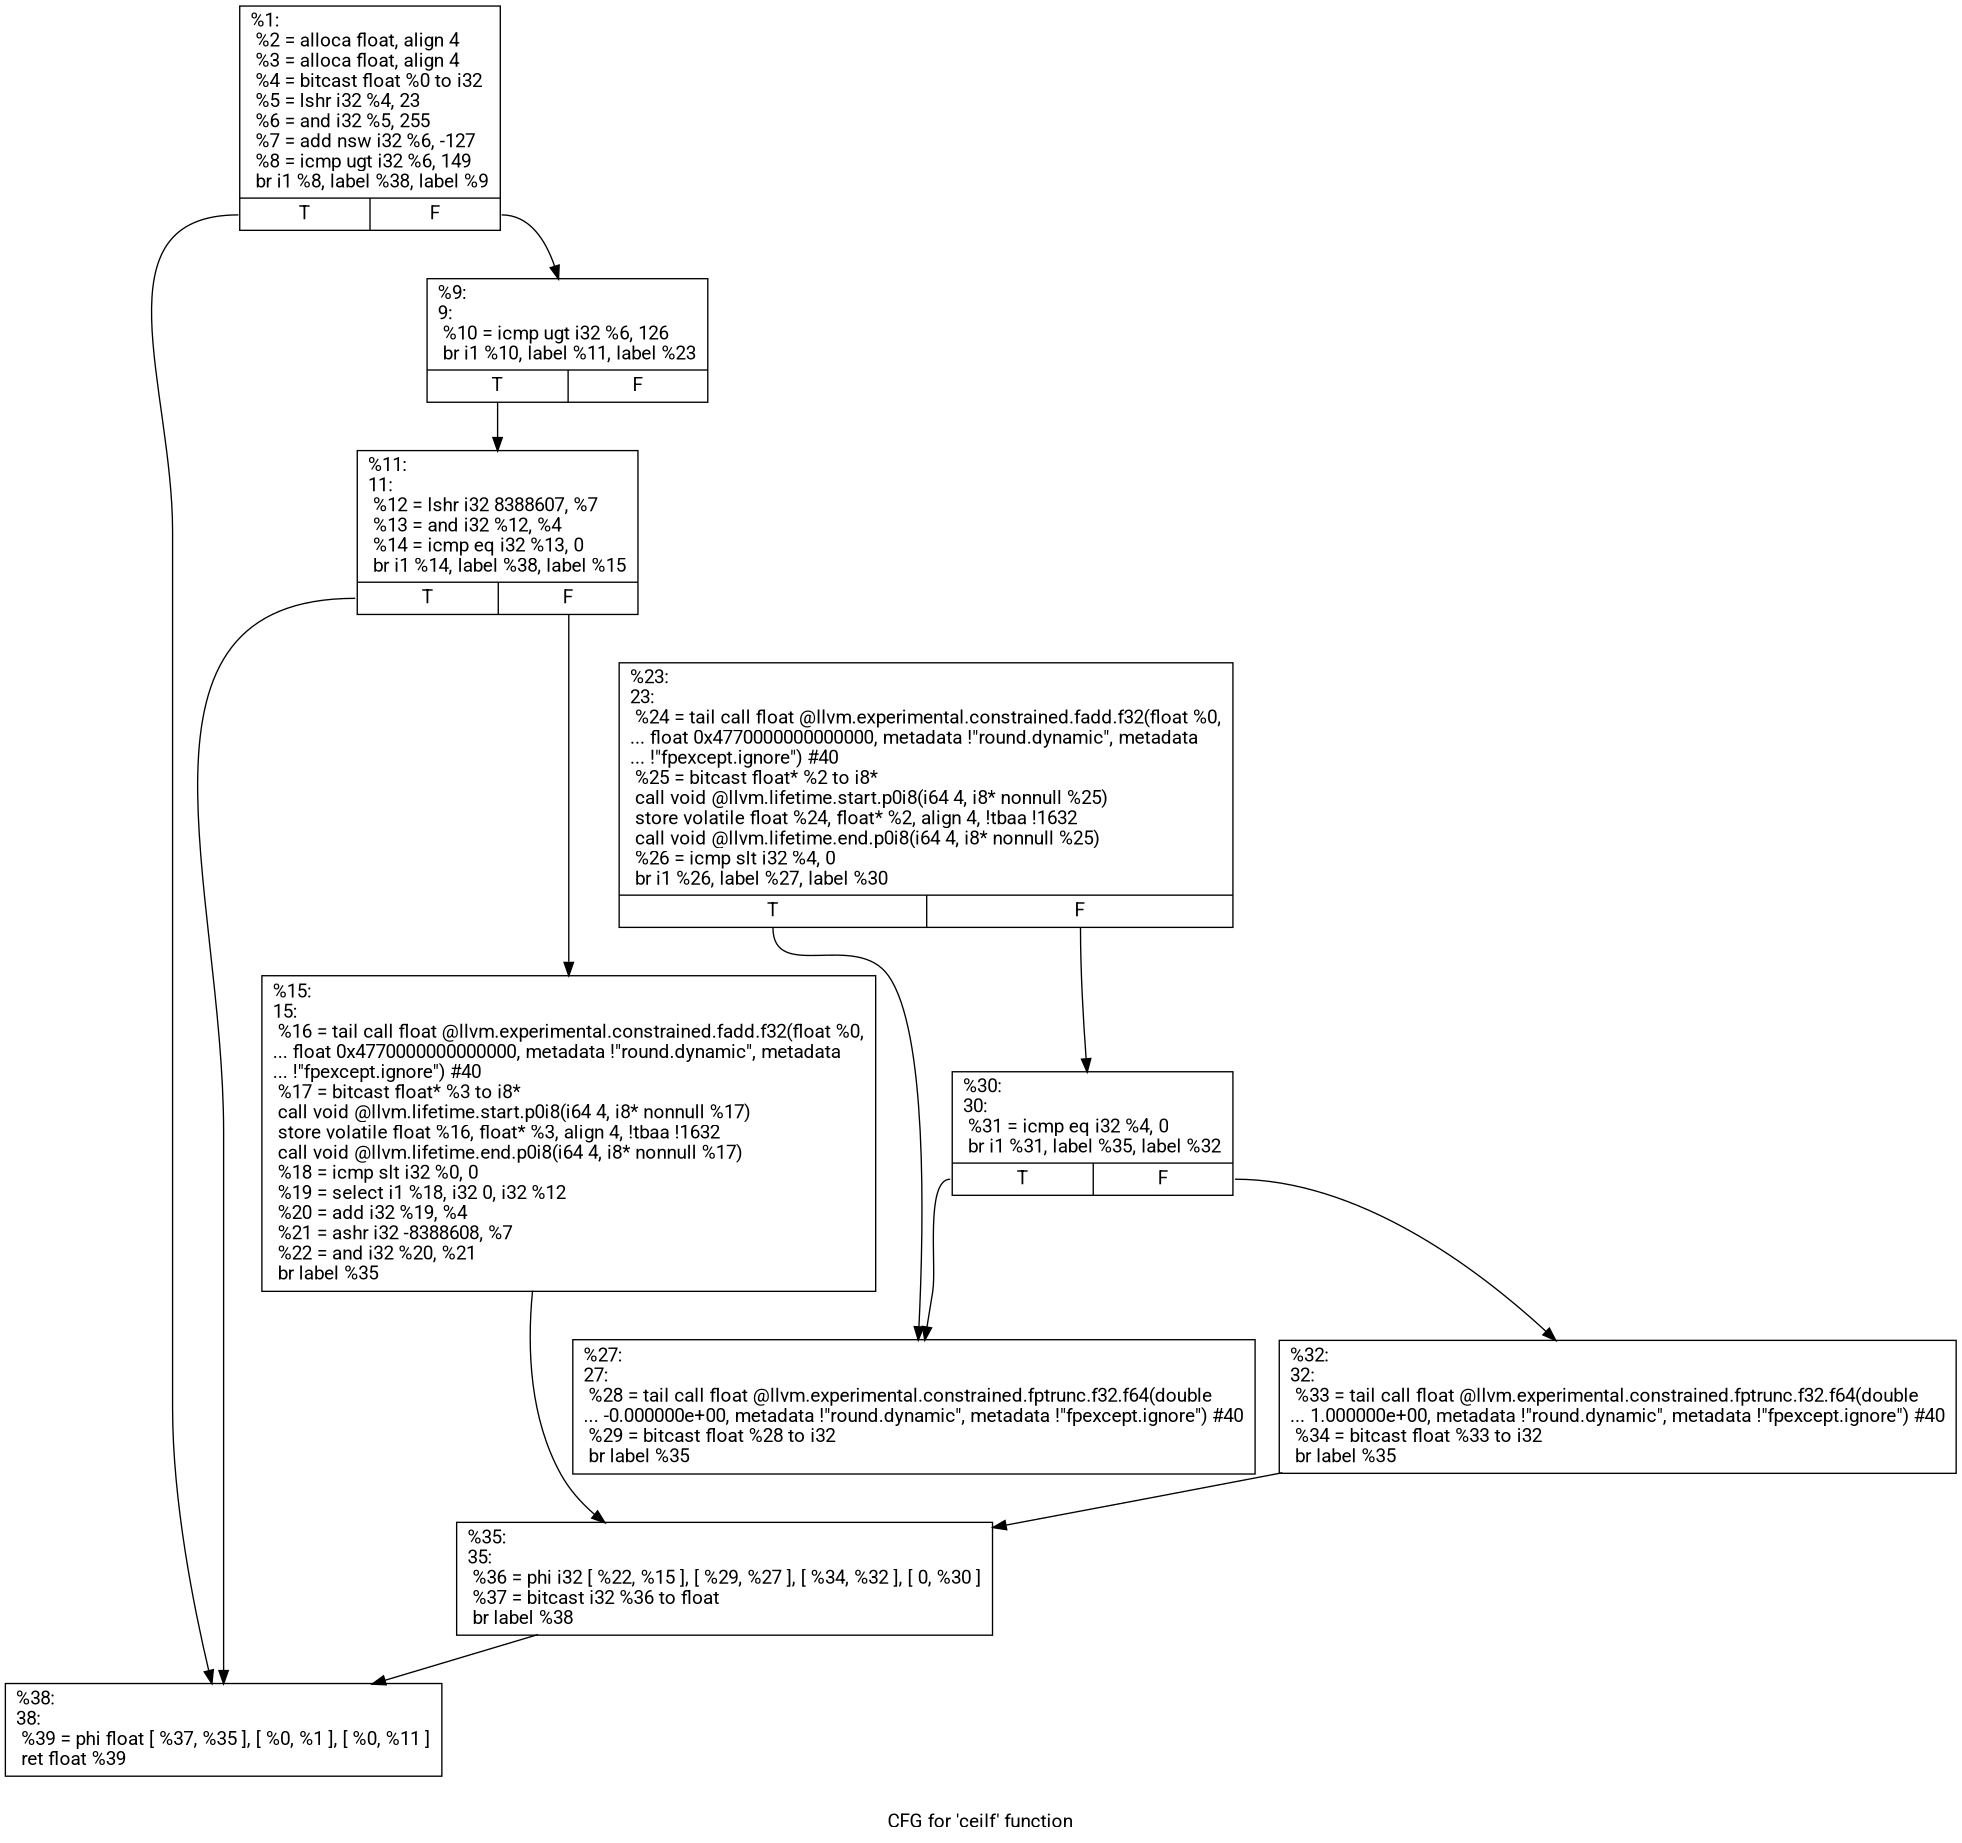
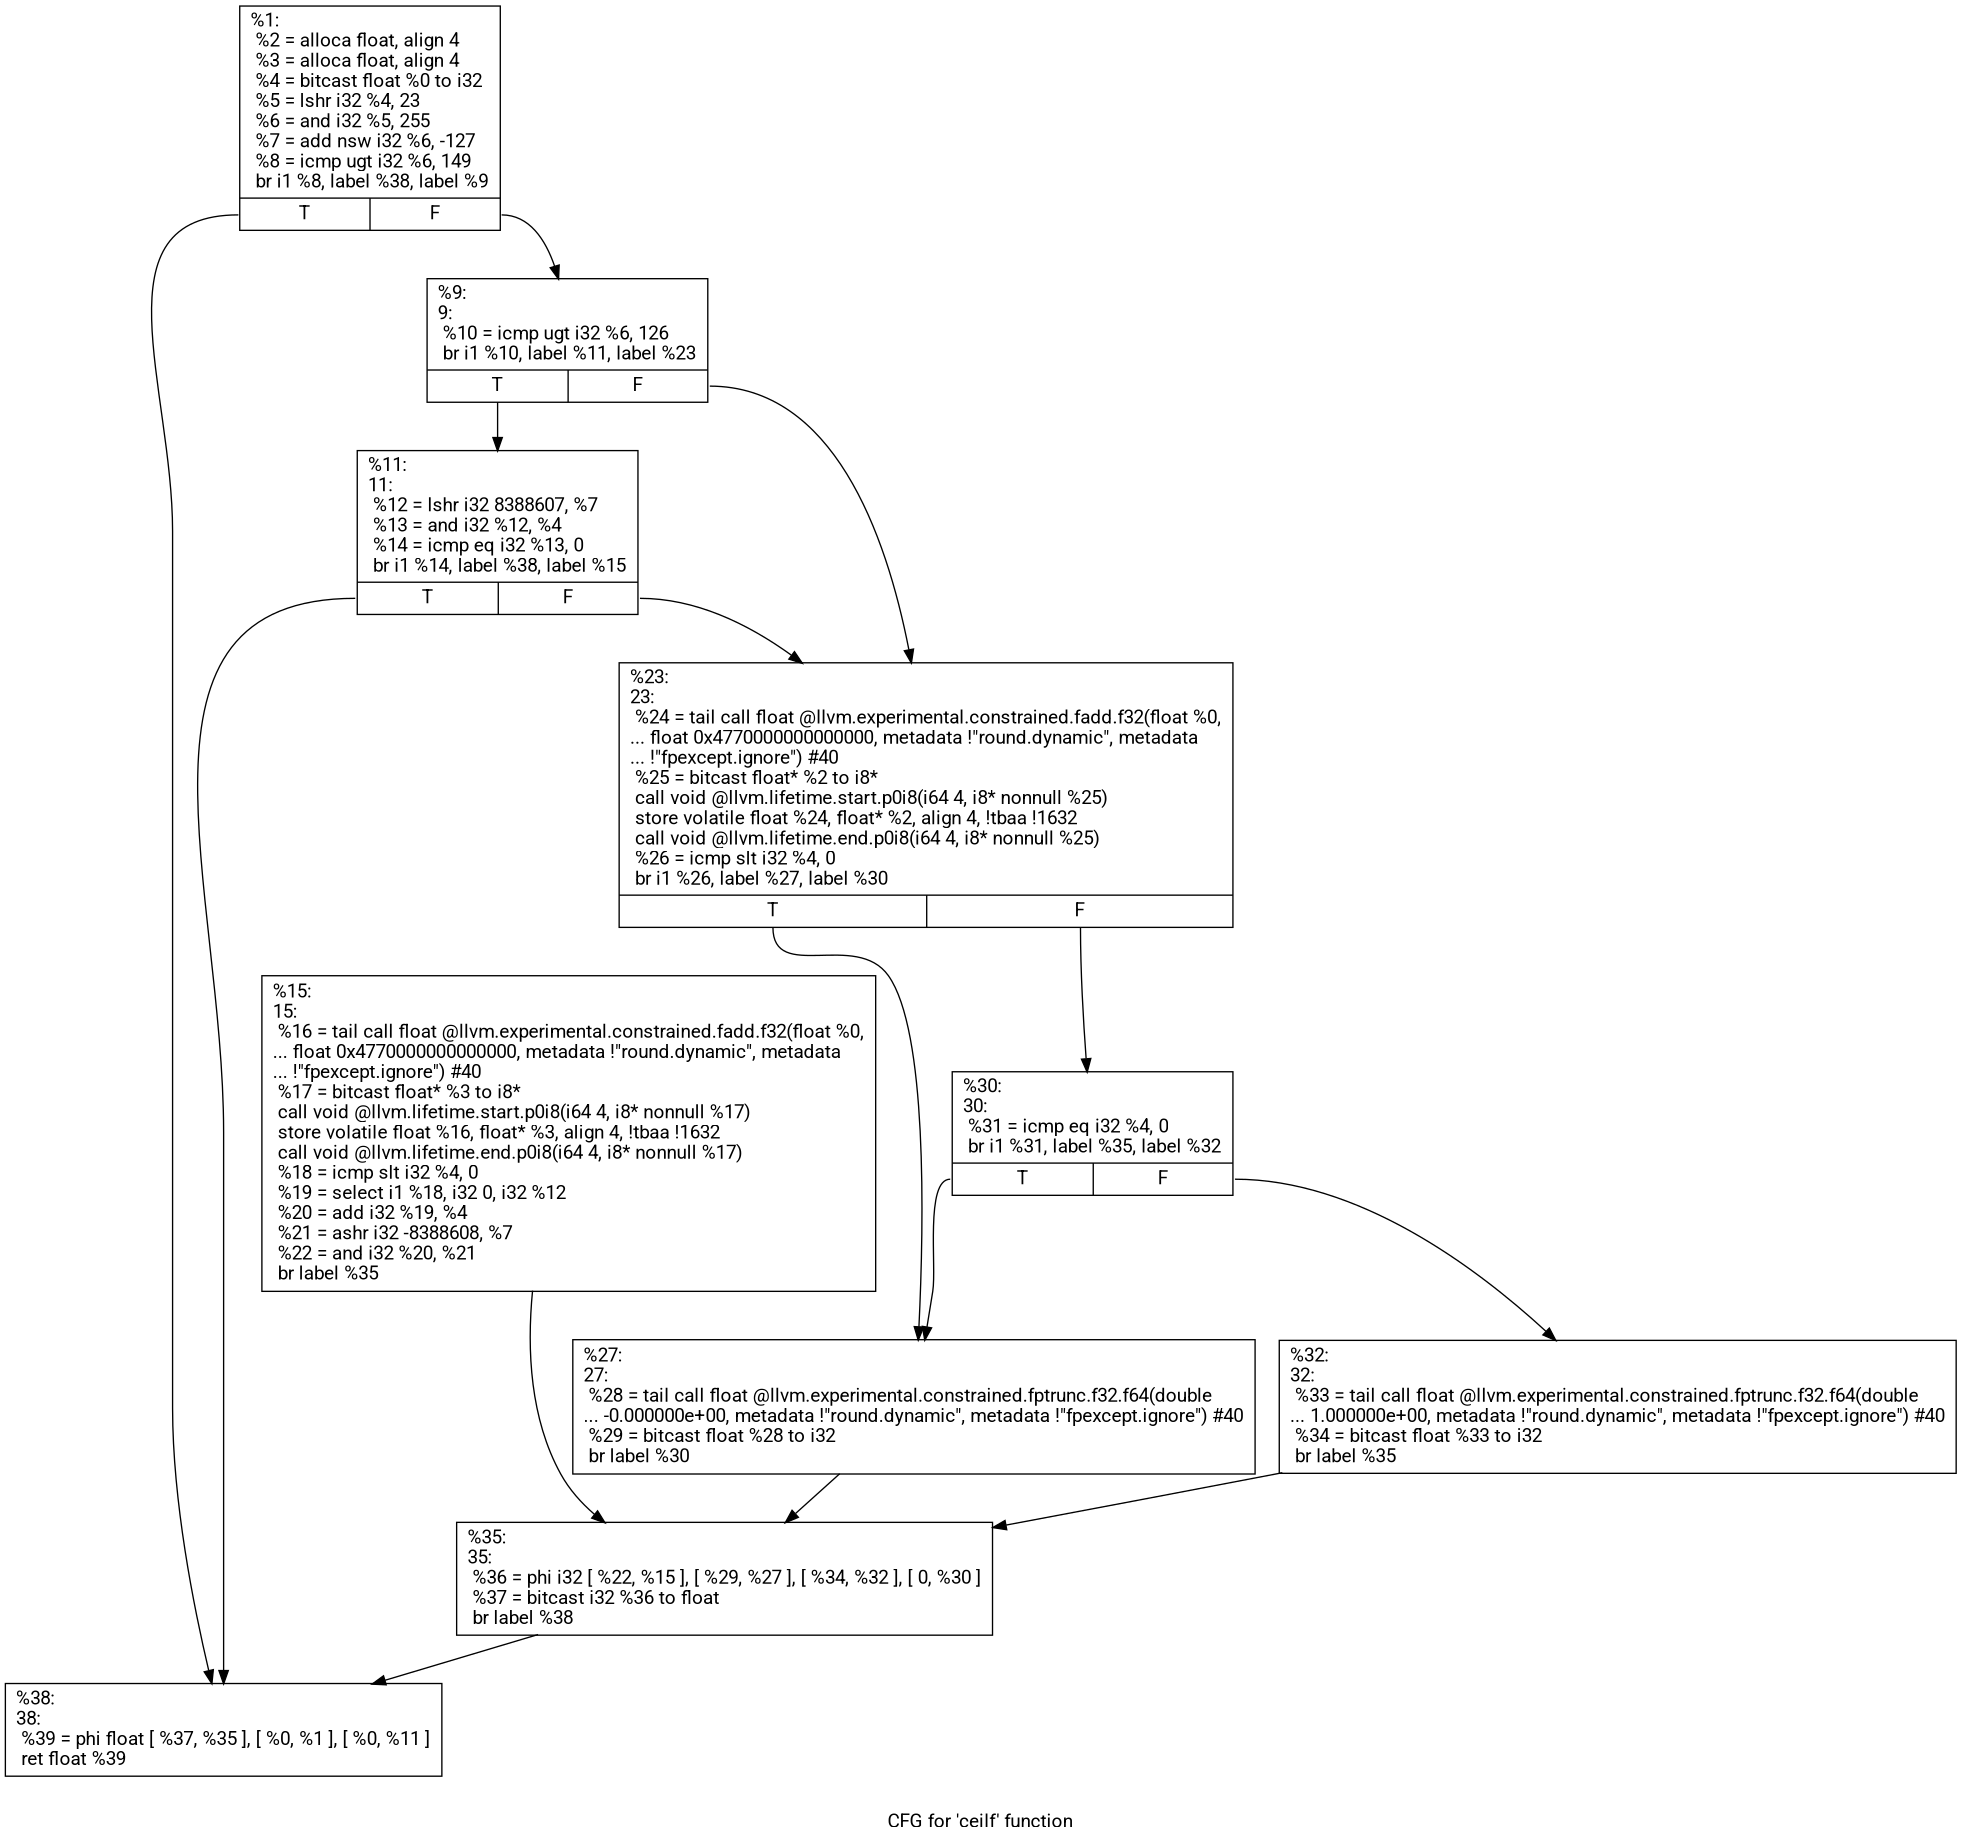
none -> (851, 482)
(569, 788) -> (720, 615)
(376, 1173) -> (376, 1173)
(637, 1457) -> (637, 1457)
none -> (818, 1494)
